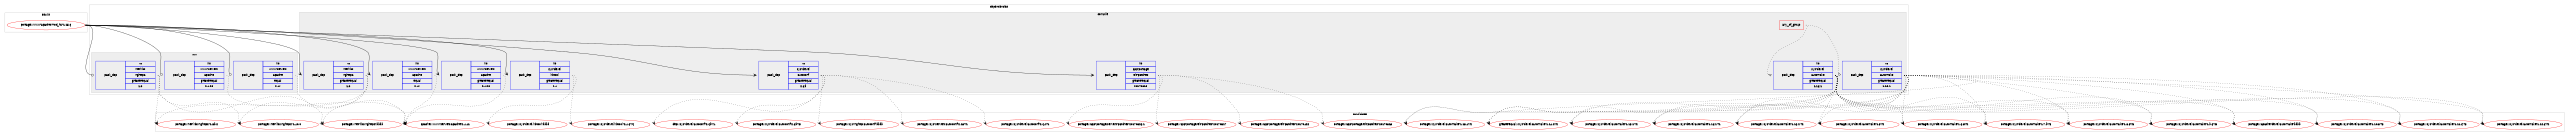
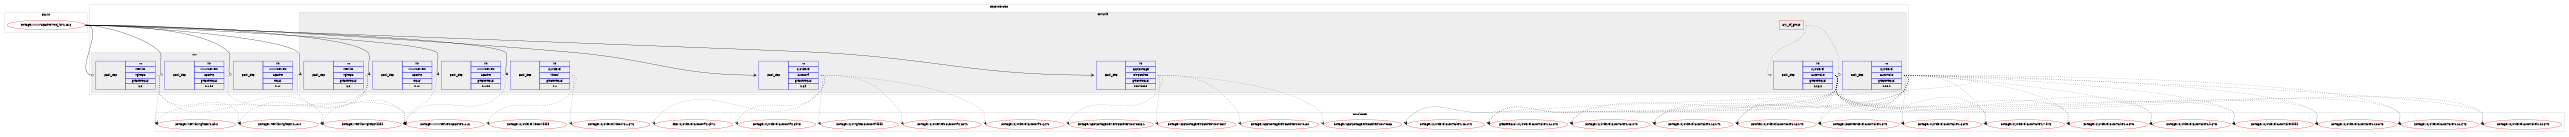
(445, 125) -> (445, 125)
(1777, 125) -> (1777, 125)
(1860, 125) -> (1860, 125)
(2274, 125) -> (2274, 125)
